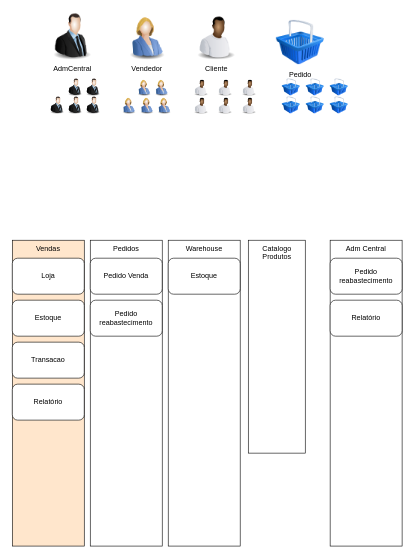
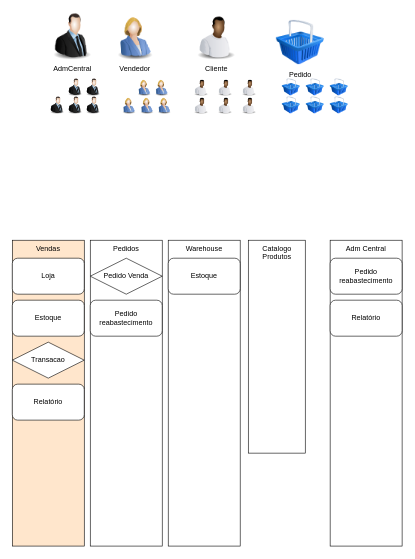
(147, 36) -> (135, 36)
(126, 276) -> (126, 276)
(48, 360) -> (48, 360)
